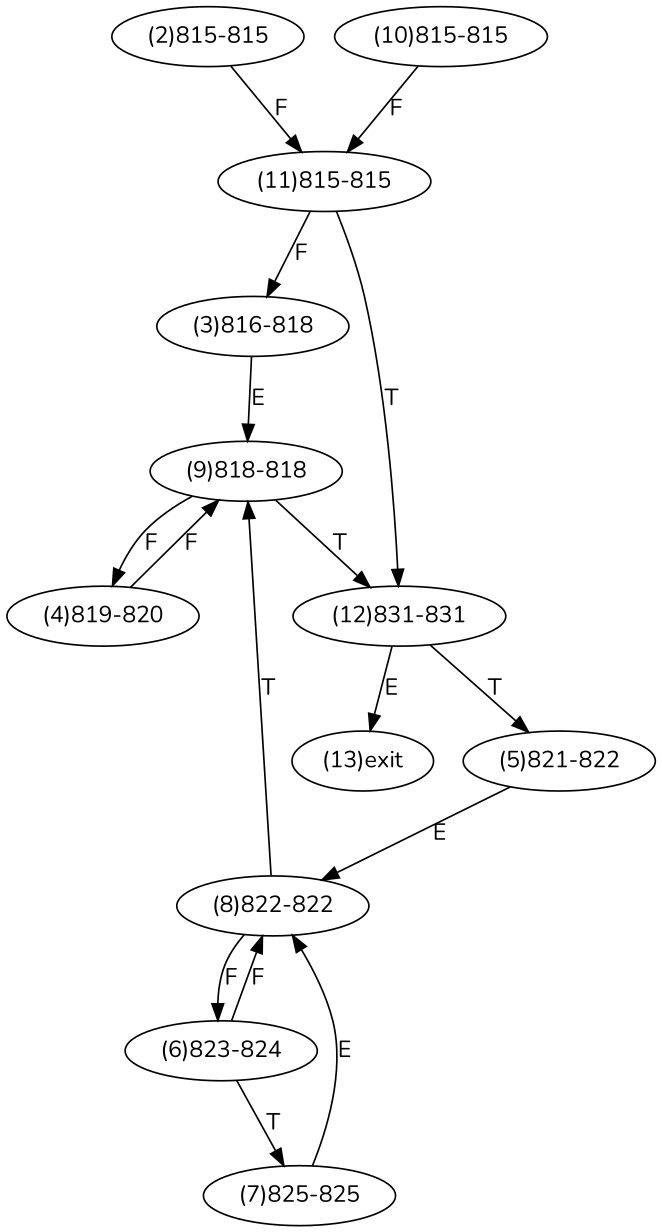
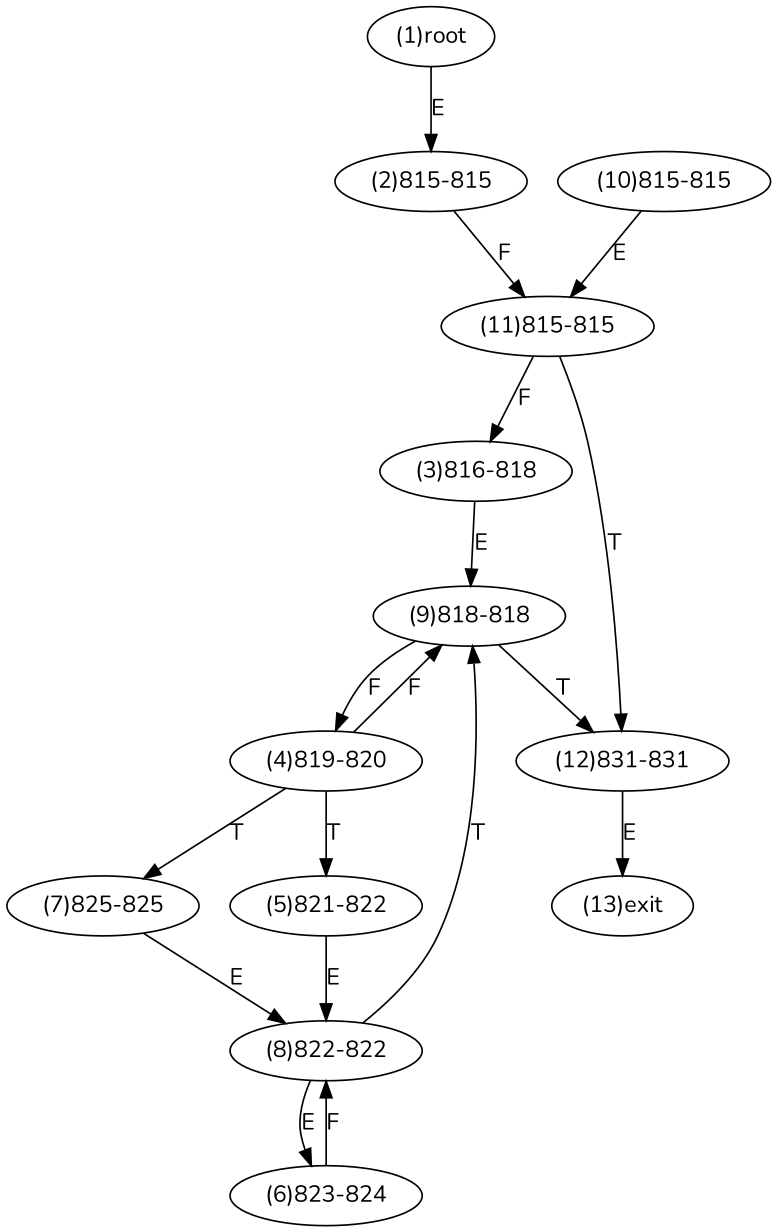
none -> (431, 37)
(396, 109) -> (620, 254)
(473, 683) -> (326, 825)
(231, 978) -> (309, 1123)
(256, 1116) -> (222, 829)
